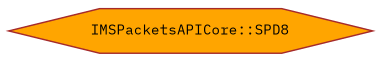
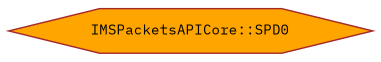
(191, 31) -> (191, 31)
